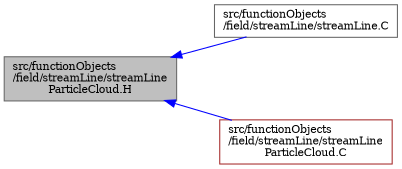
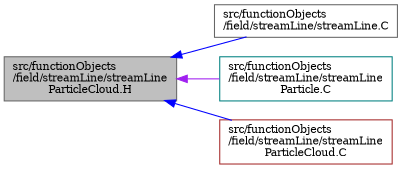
none -> (306, 79)
